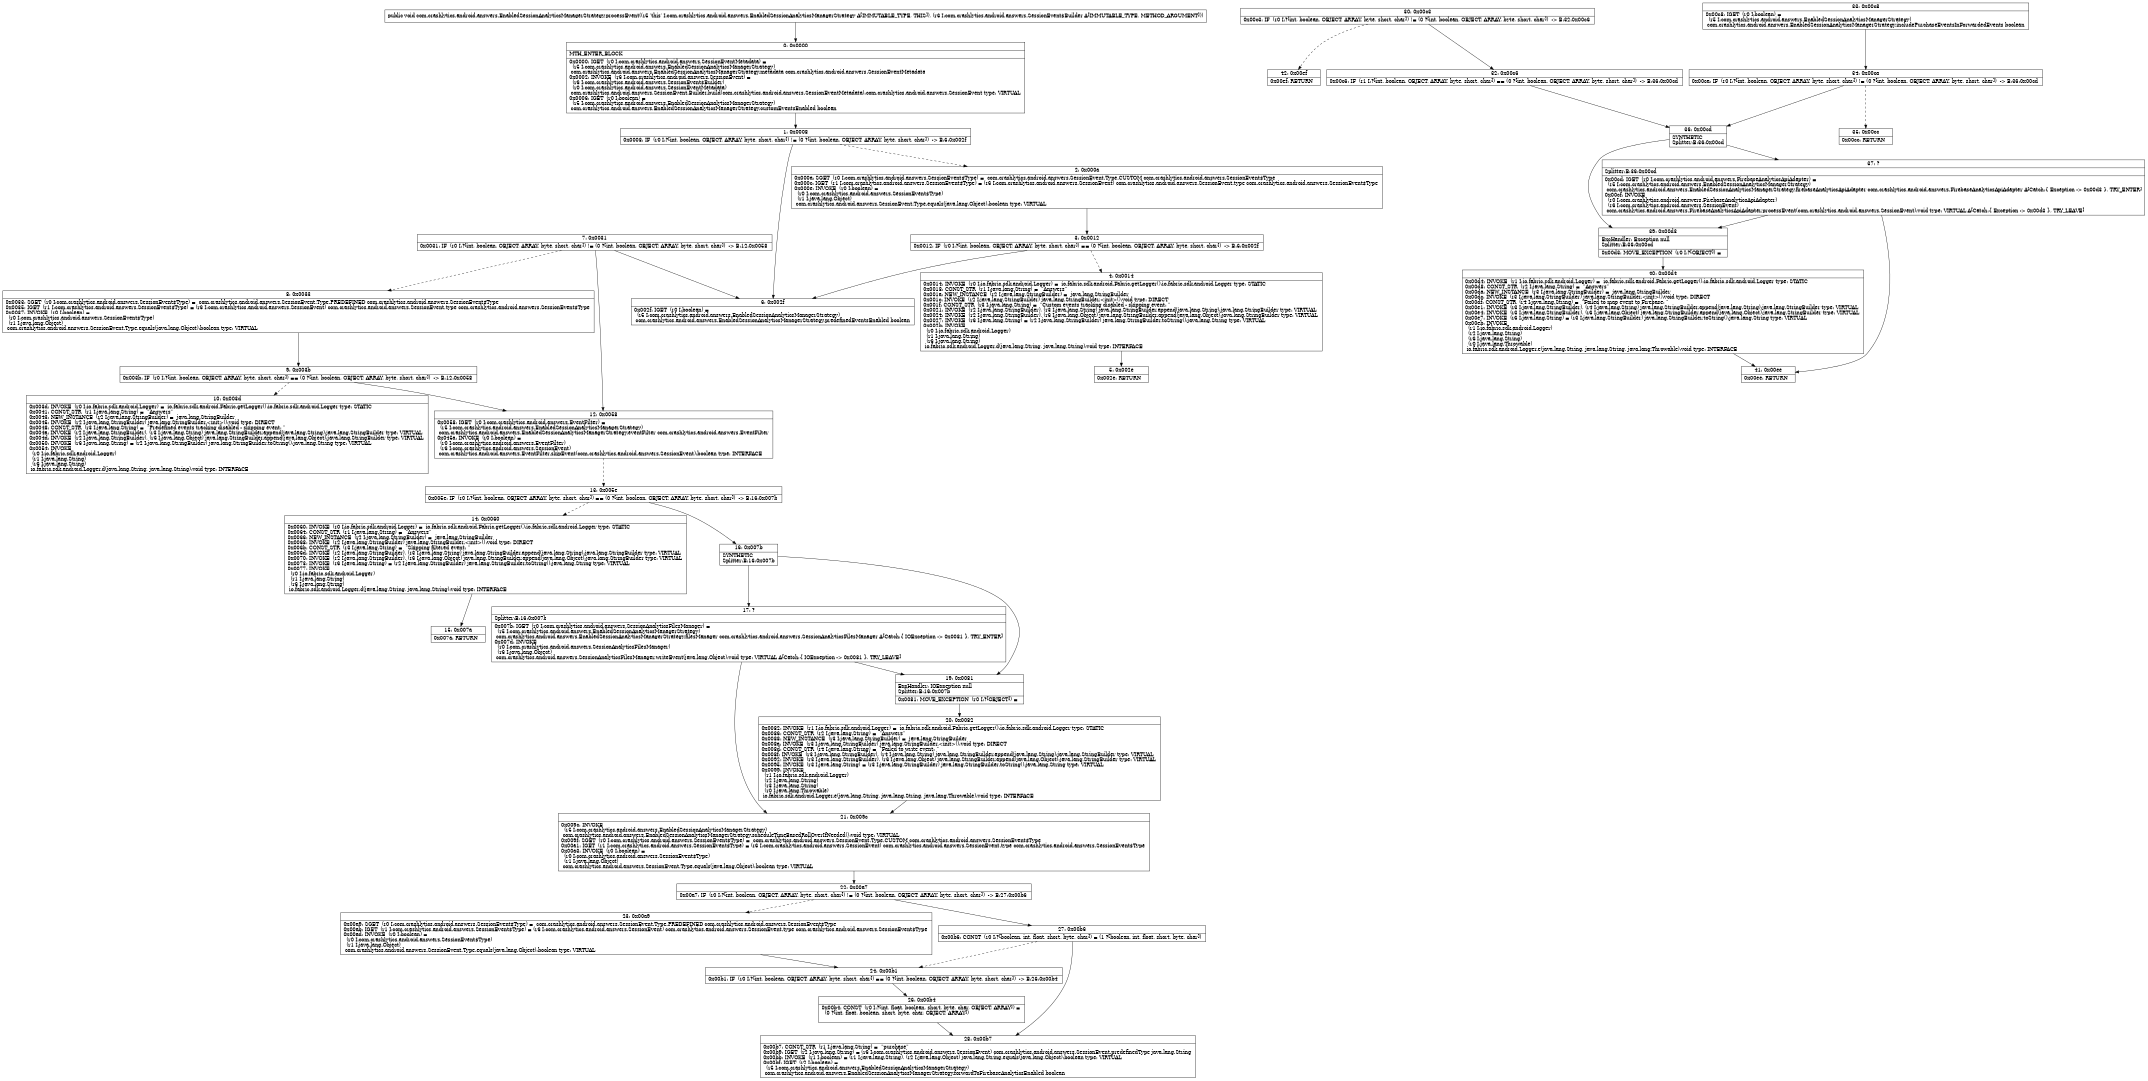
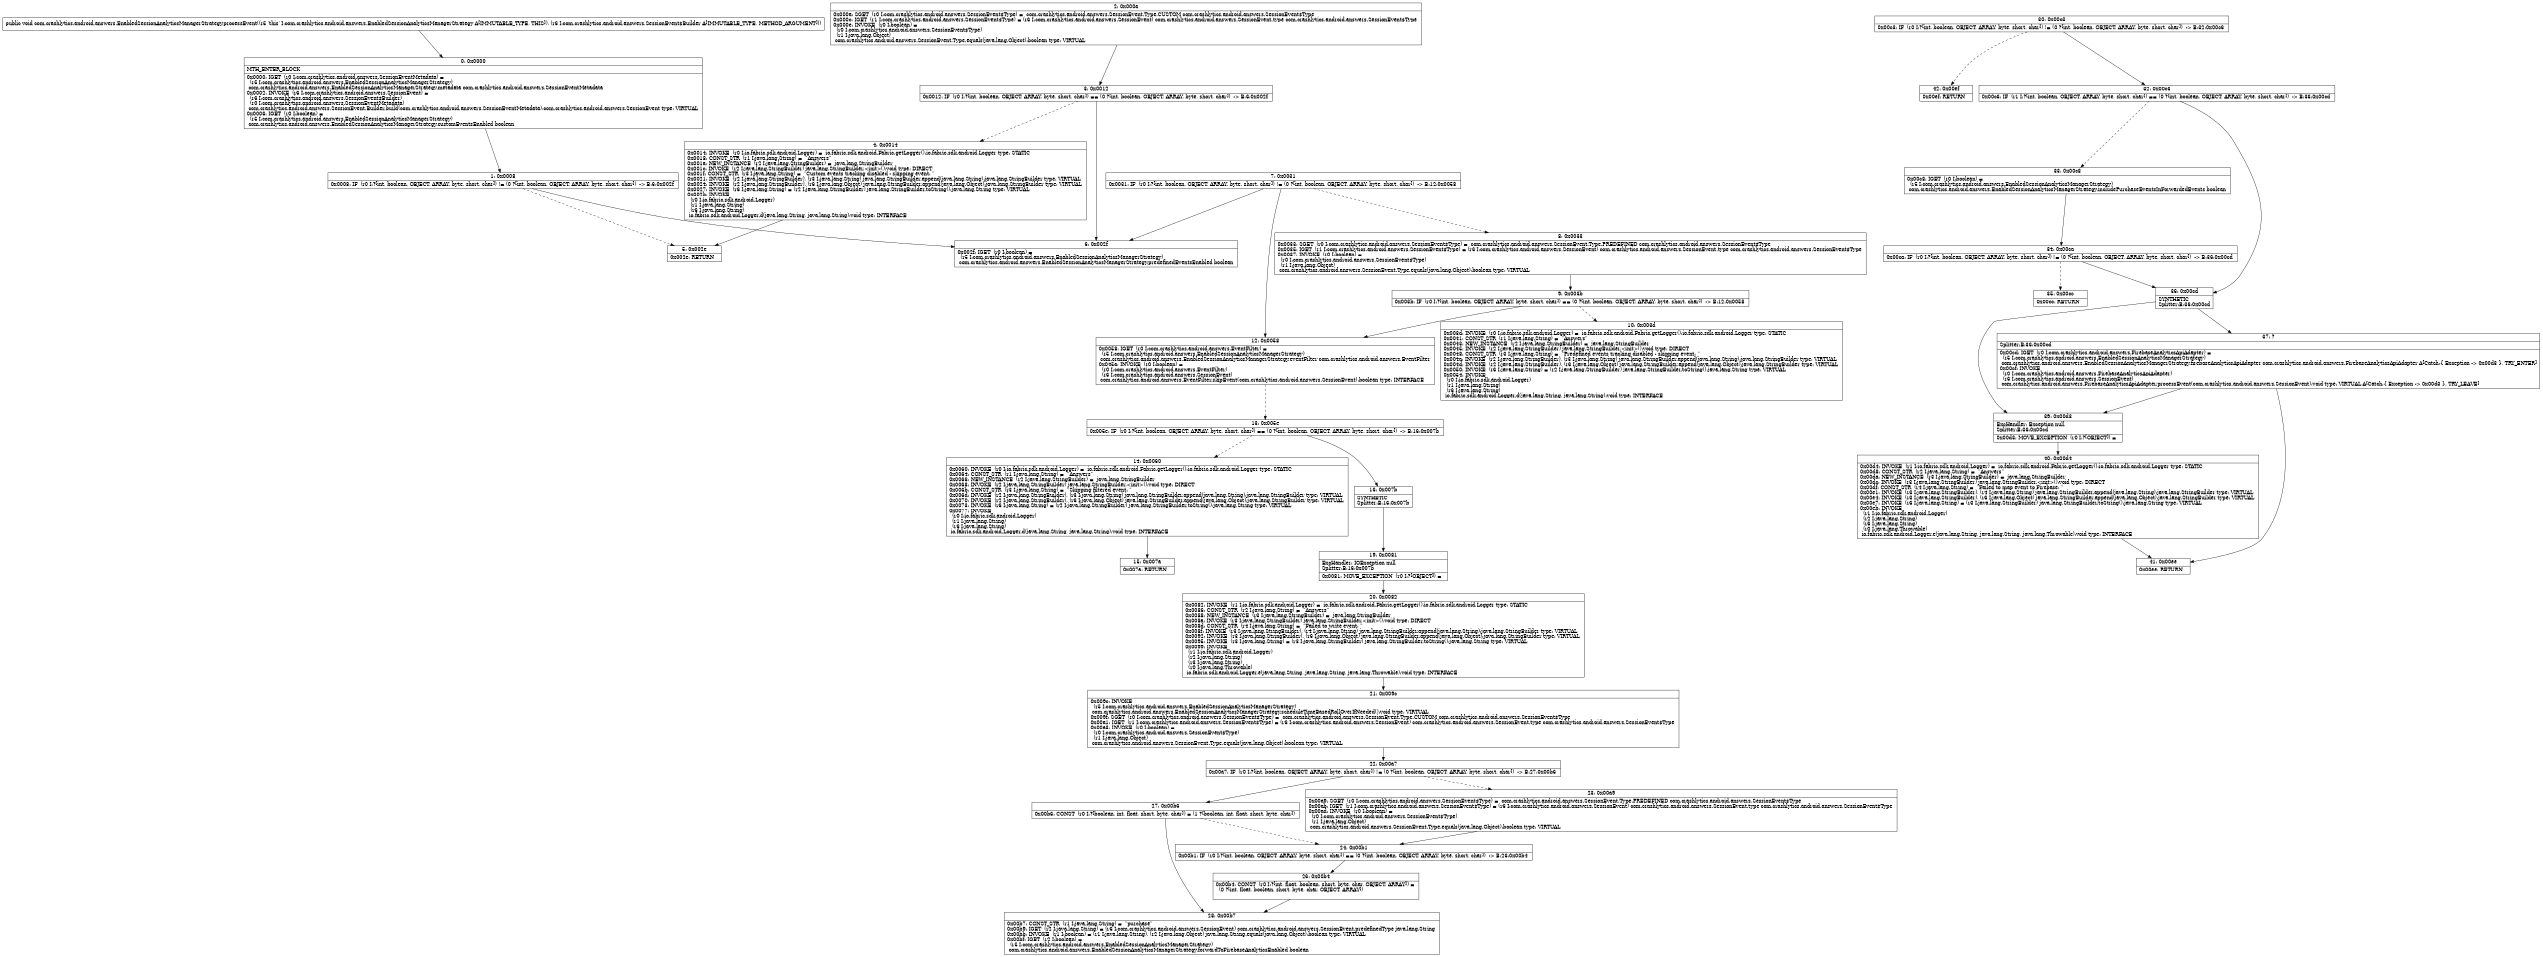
none -> (2116, 133)
(902, 155) -> (597, 217)
(749, 634) -> none
